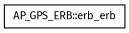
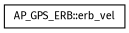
(65, 16) -> (65, 16)
